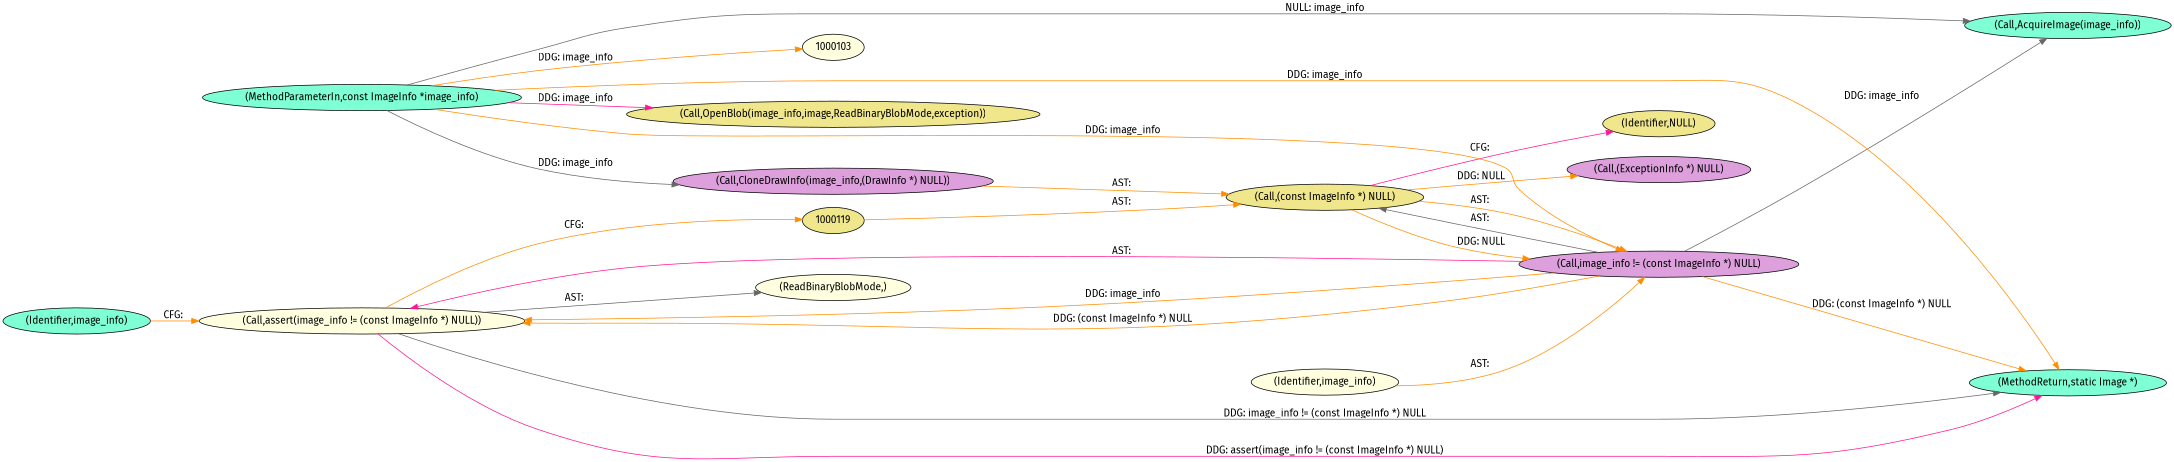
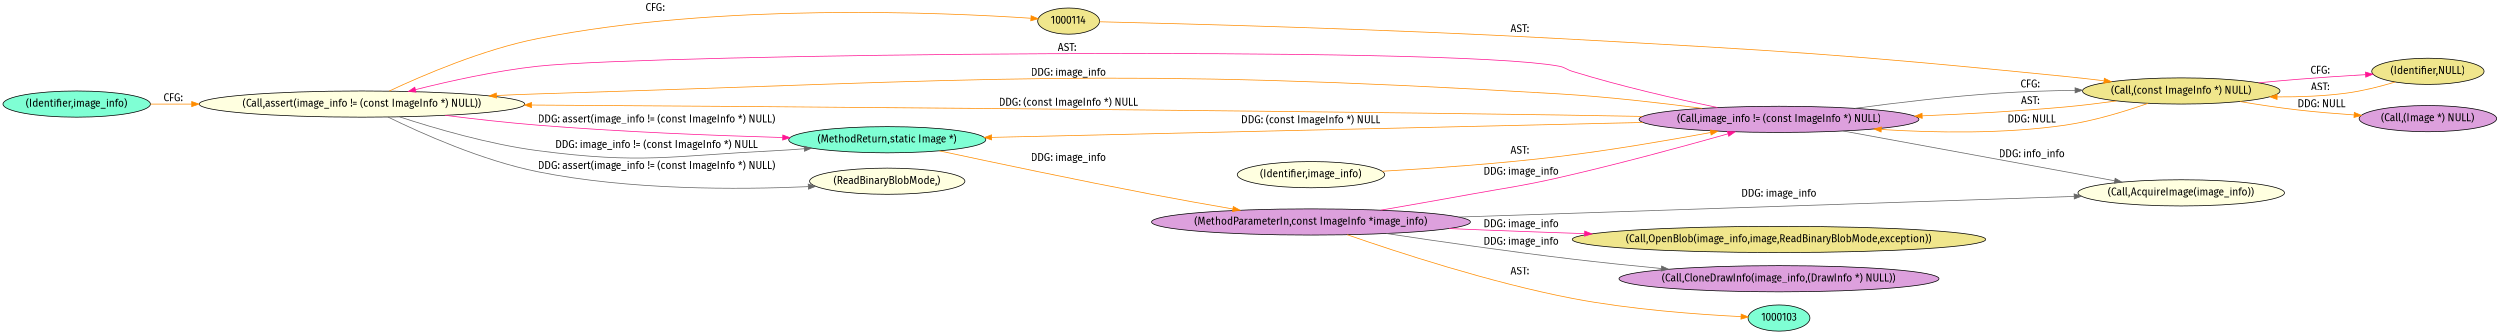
(1325, 8) -> (1779, 194)
(2068, 25) -> (2181, 193)
(833, 47) -> (1779, 318)
(576, 58) -> (1521, 272)
(1333, 81) -> (1086, 181)
(1882, 96) -> (2032, 155)
(362, 98) -> (1311, 222)
(1040, 136) -> (1556, 178)
(1659, 170) -> (2428, 119)
(1102, 190) -> (2337, 94)
(1481, 219) -> (2032, 85)
(833, 221) -> (1069, 21)
(576, 298) -> (657, 166)
